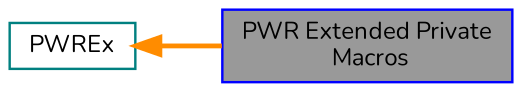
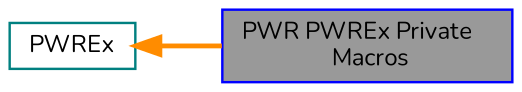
(367, 46) -> (367, 46)
